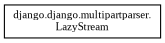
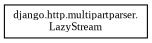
(82, 21) -> (76, 21)
